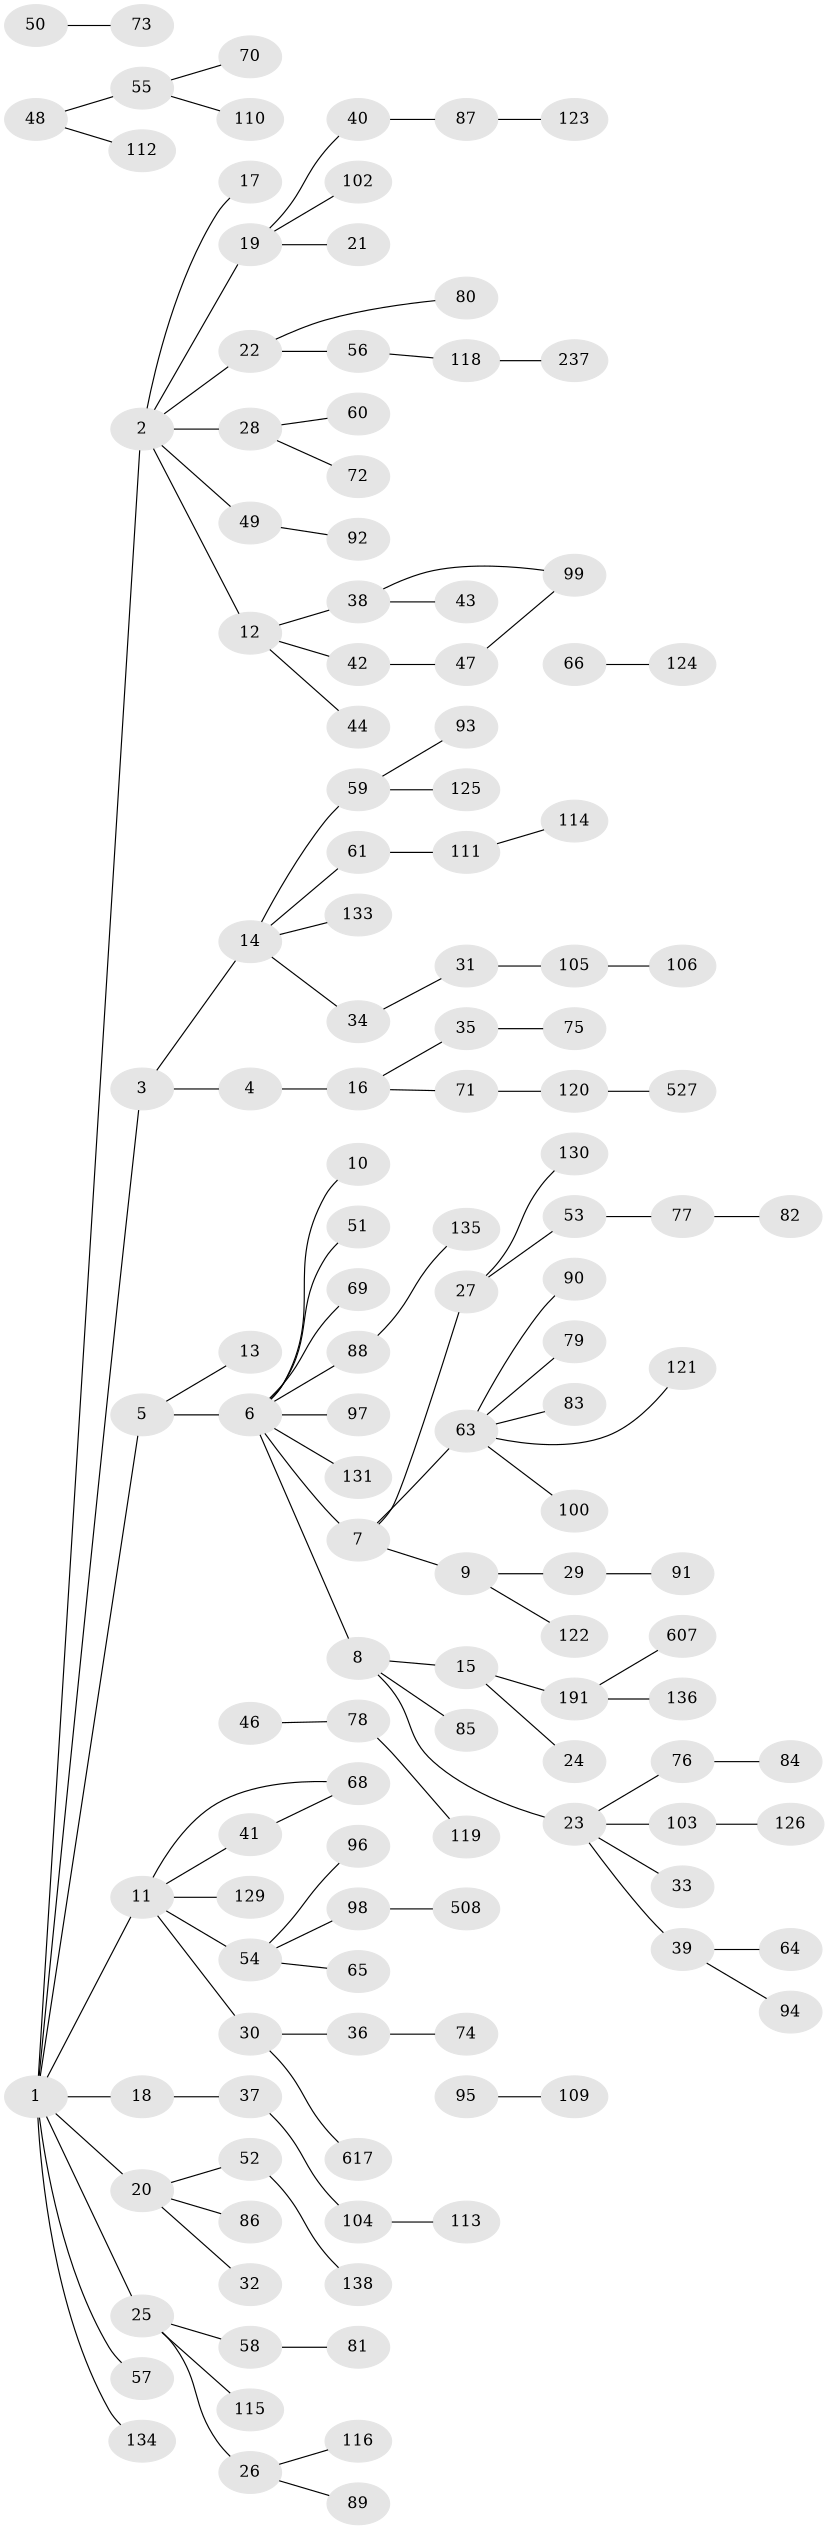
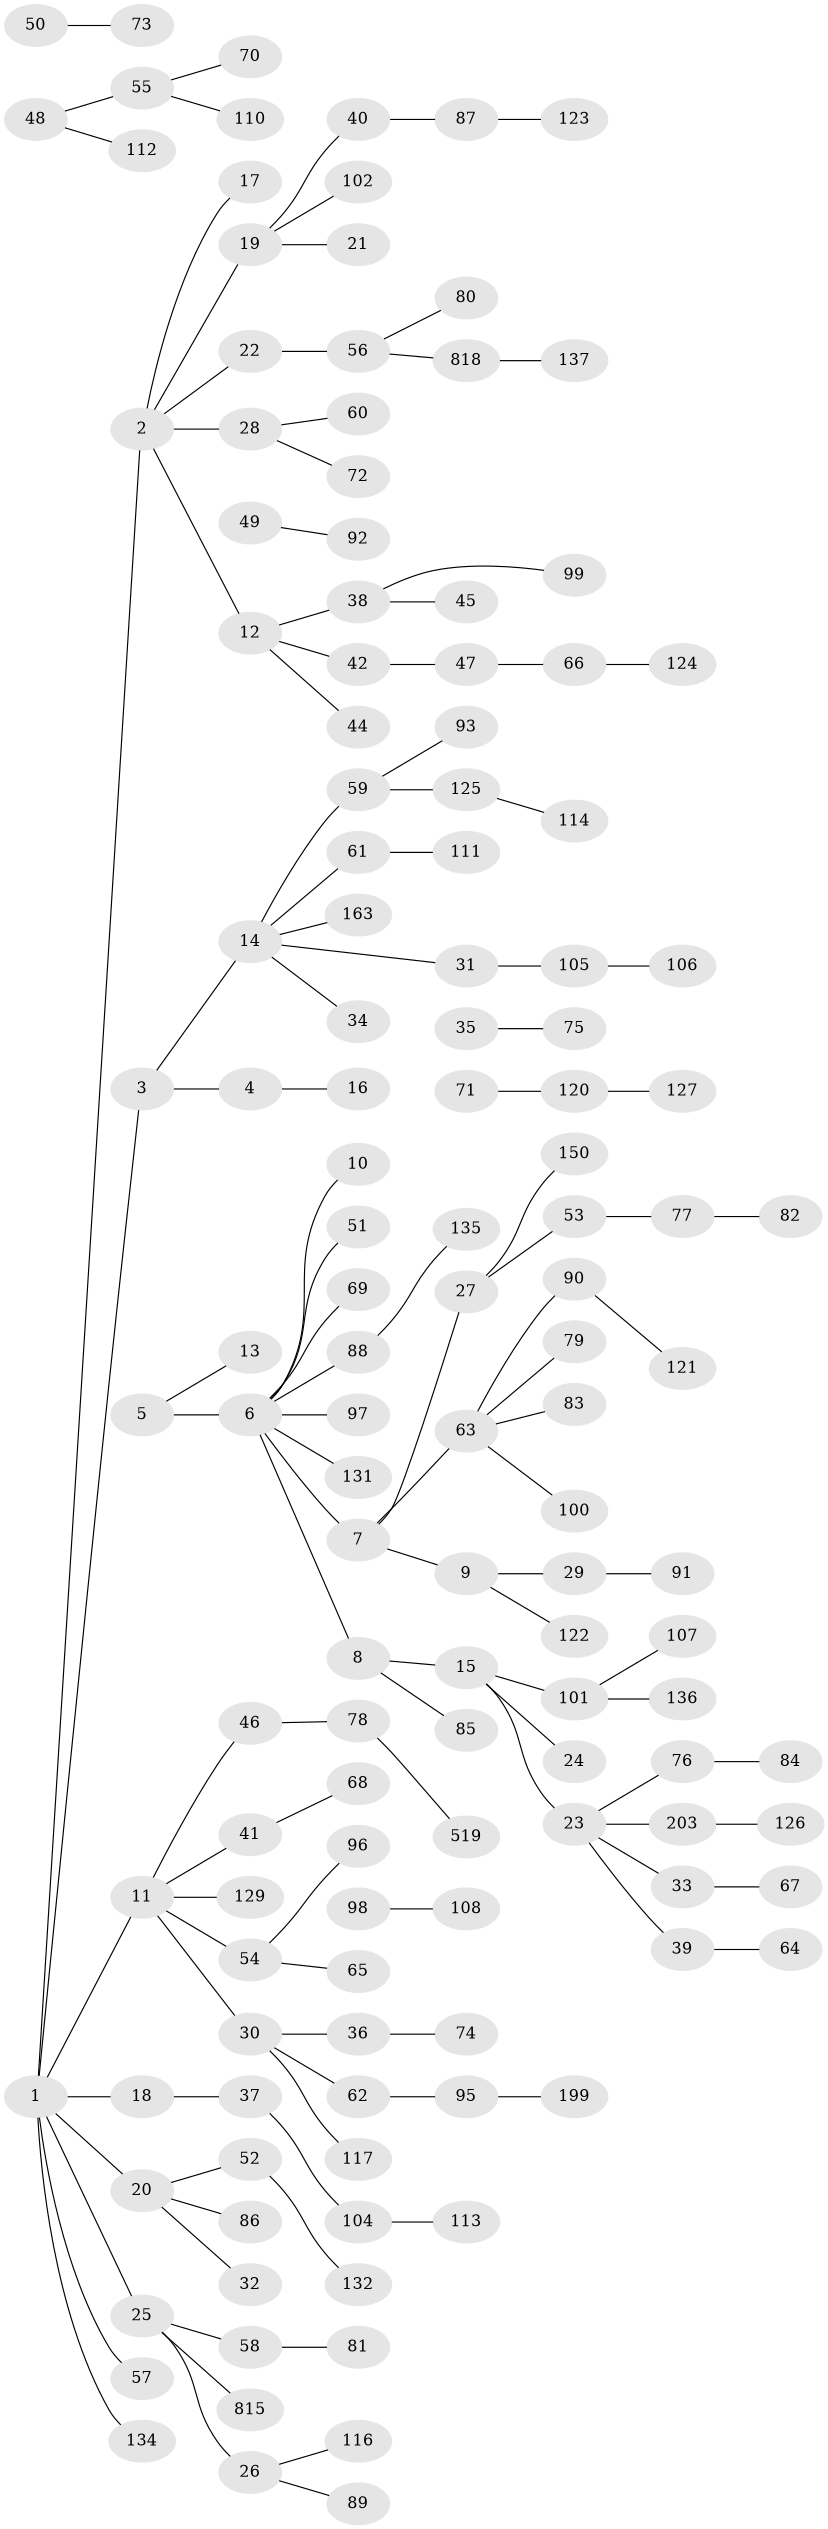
(354, 313) -> (412, 325)
(466, 361) -> (466, 361)
(575, 361) -> (575, 361)
(196, 476) -> none
(466, 602) -> (466, 602)
(521, 620) -> (521, 665)
(521, 837) -> (521, 805)
(358, 915) -> (358, 915)
(412, 994) -> (358, 954)
(412, 1059) -> none
(413, 1090) -> none
(683, 1091) -> (683, 1091)
(575, 1154) -> (575, 1154)
(591, 1441) -> (628, 1324)
(683, 1636) -> (683, 1636)
(575, 1699) -> (575, 1699)
(89, 1756) -> none
(442, 1768) -> (520, 1746)
(223, 1800) -> (191, 1808)
(683, 1824) -> (683, 1824)
(466, 1837) -> (466, 1837)
none -> (791, 1887)
(466, 1909) -> (466, 1909)
(304, 1934) -> none
(791, 2012) -> none
none -> (358, 2097)
(575, 2097) -> (575, 2097)
(358, 2159) -> (358, 2159)
(358, 2285) -> (358, 2285)
(250, 2410) -> (250, 2410)
